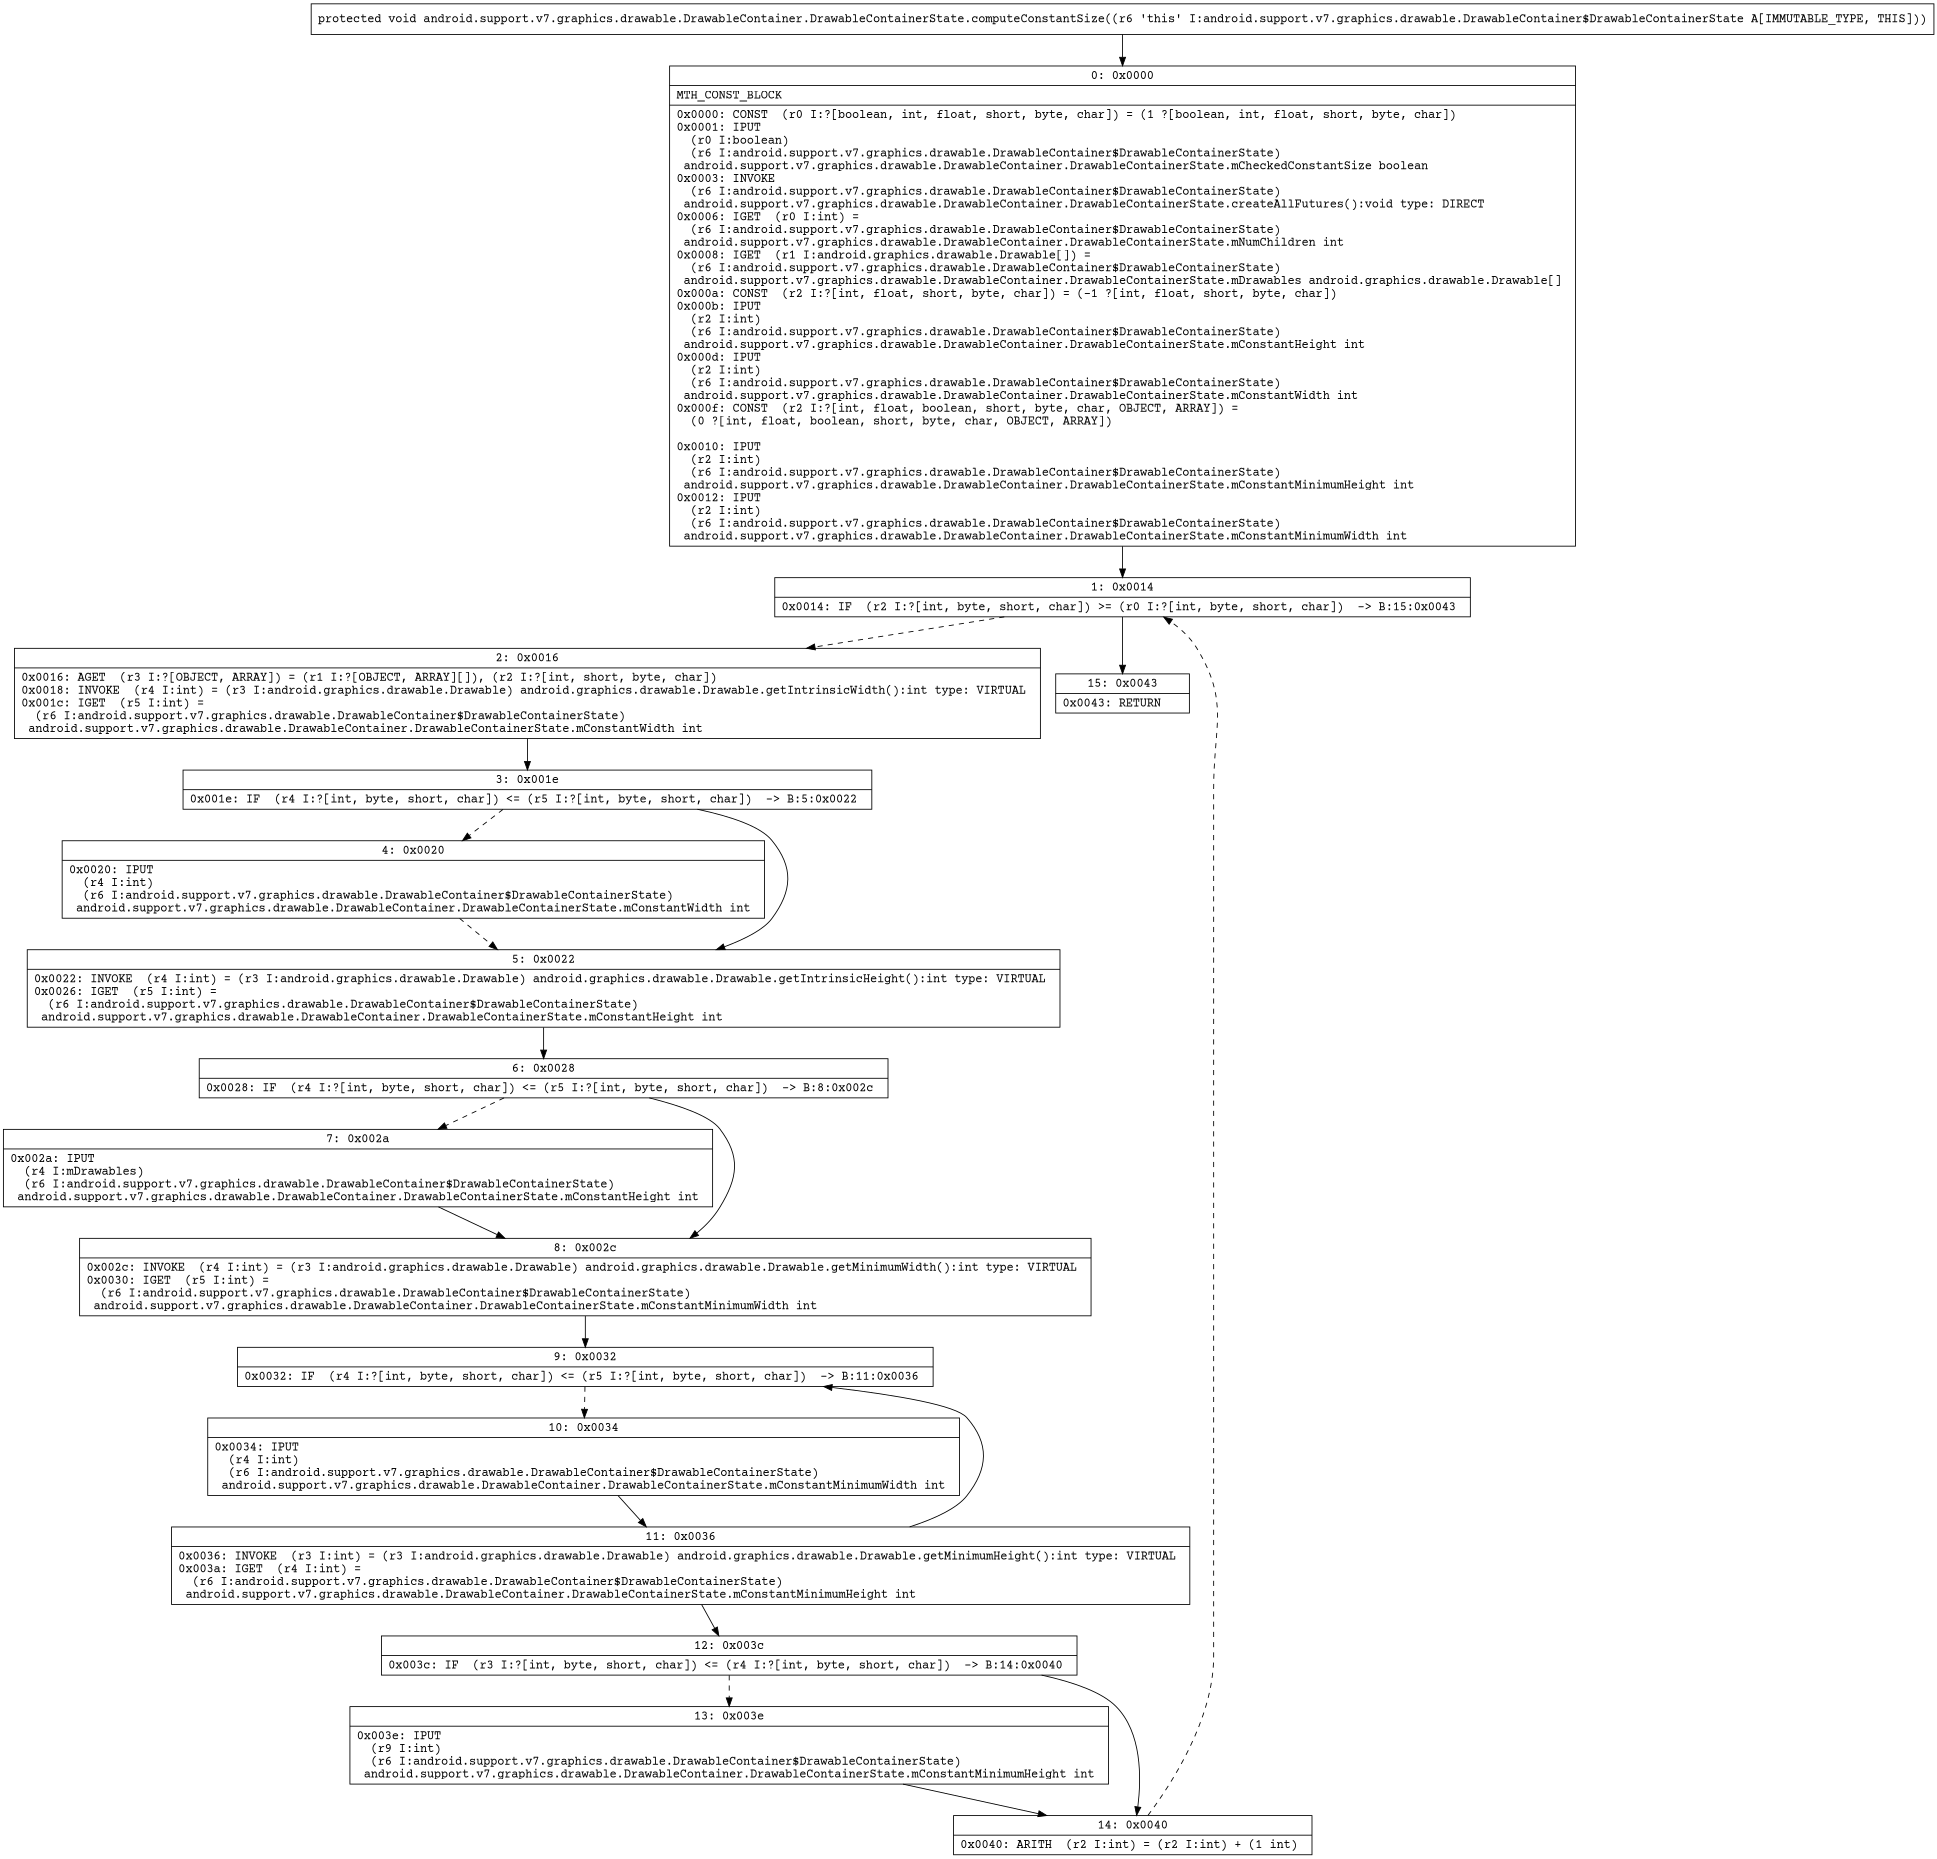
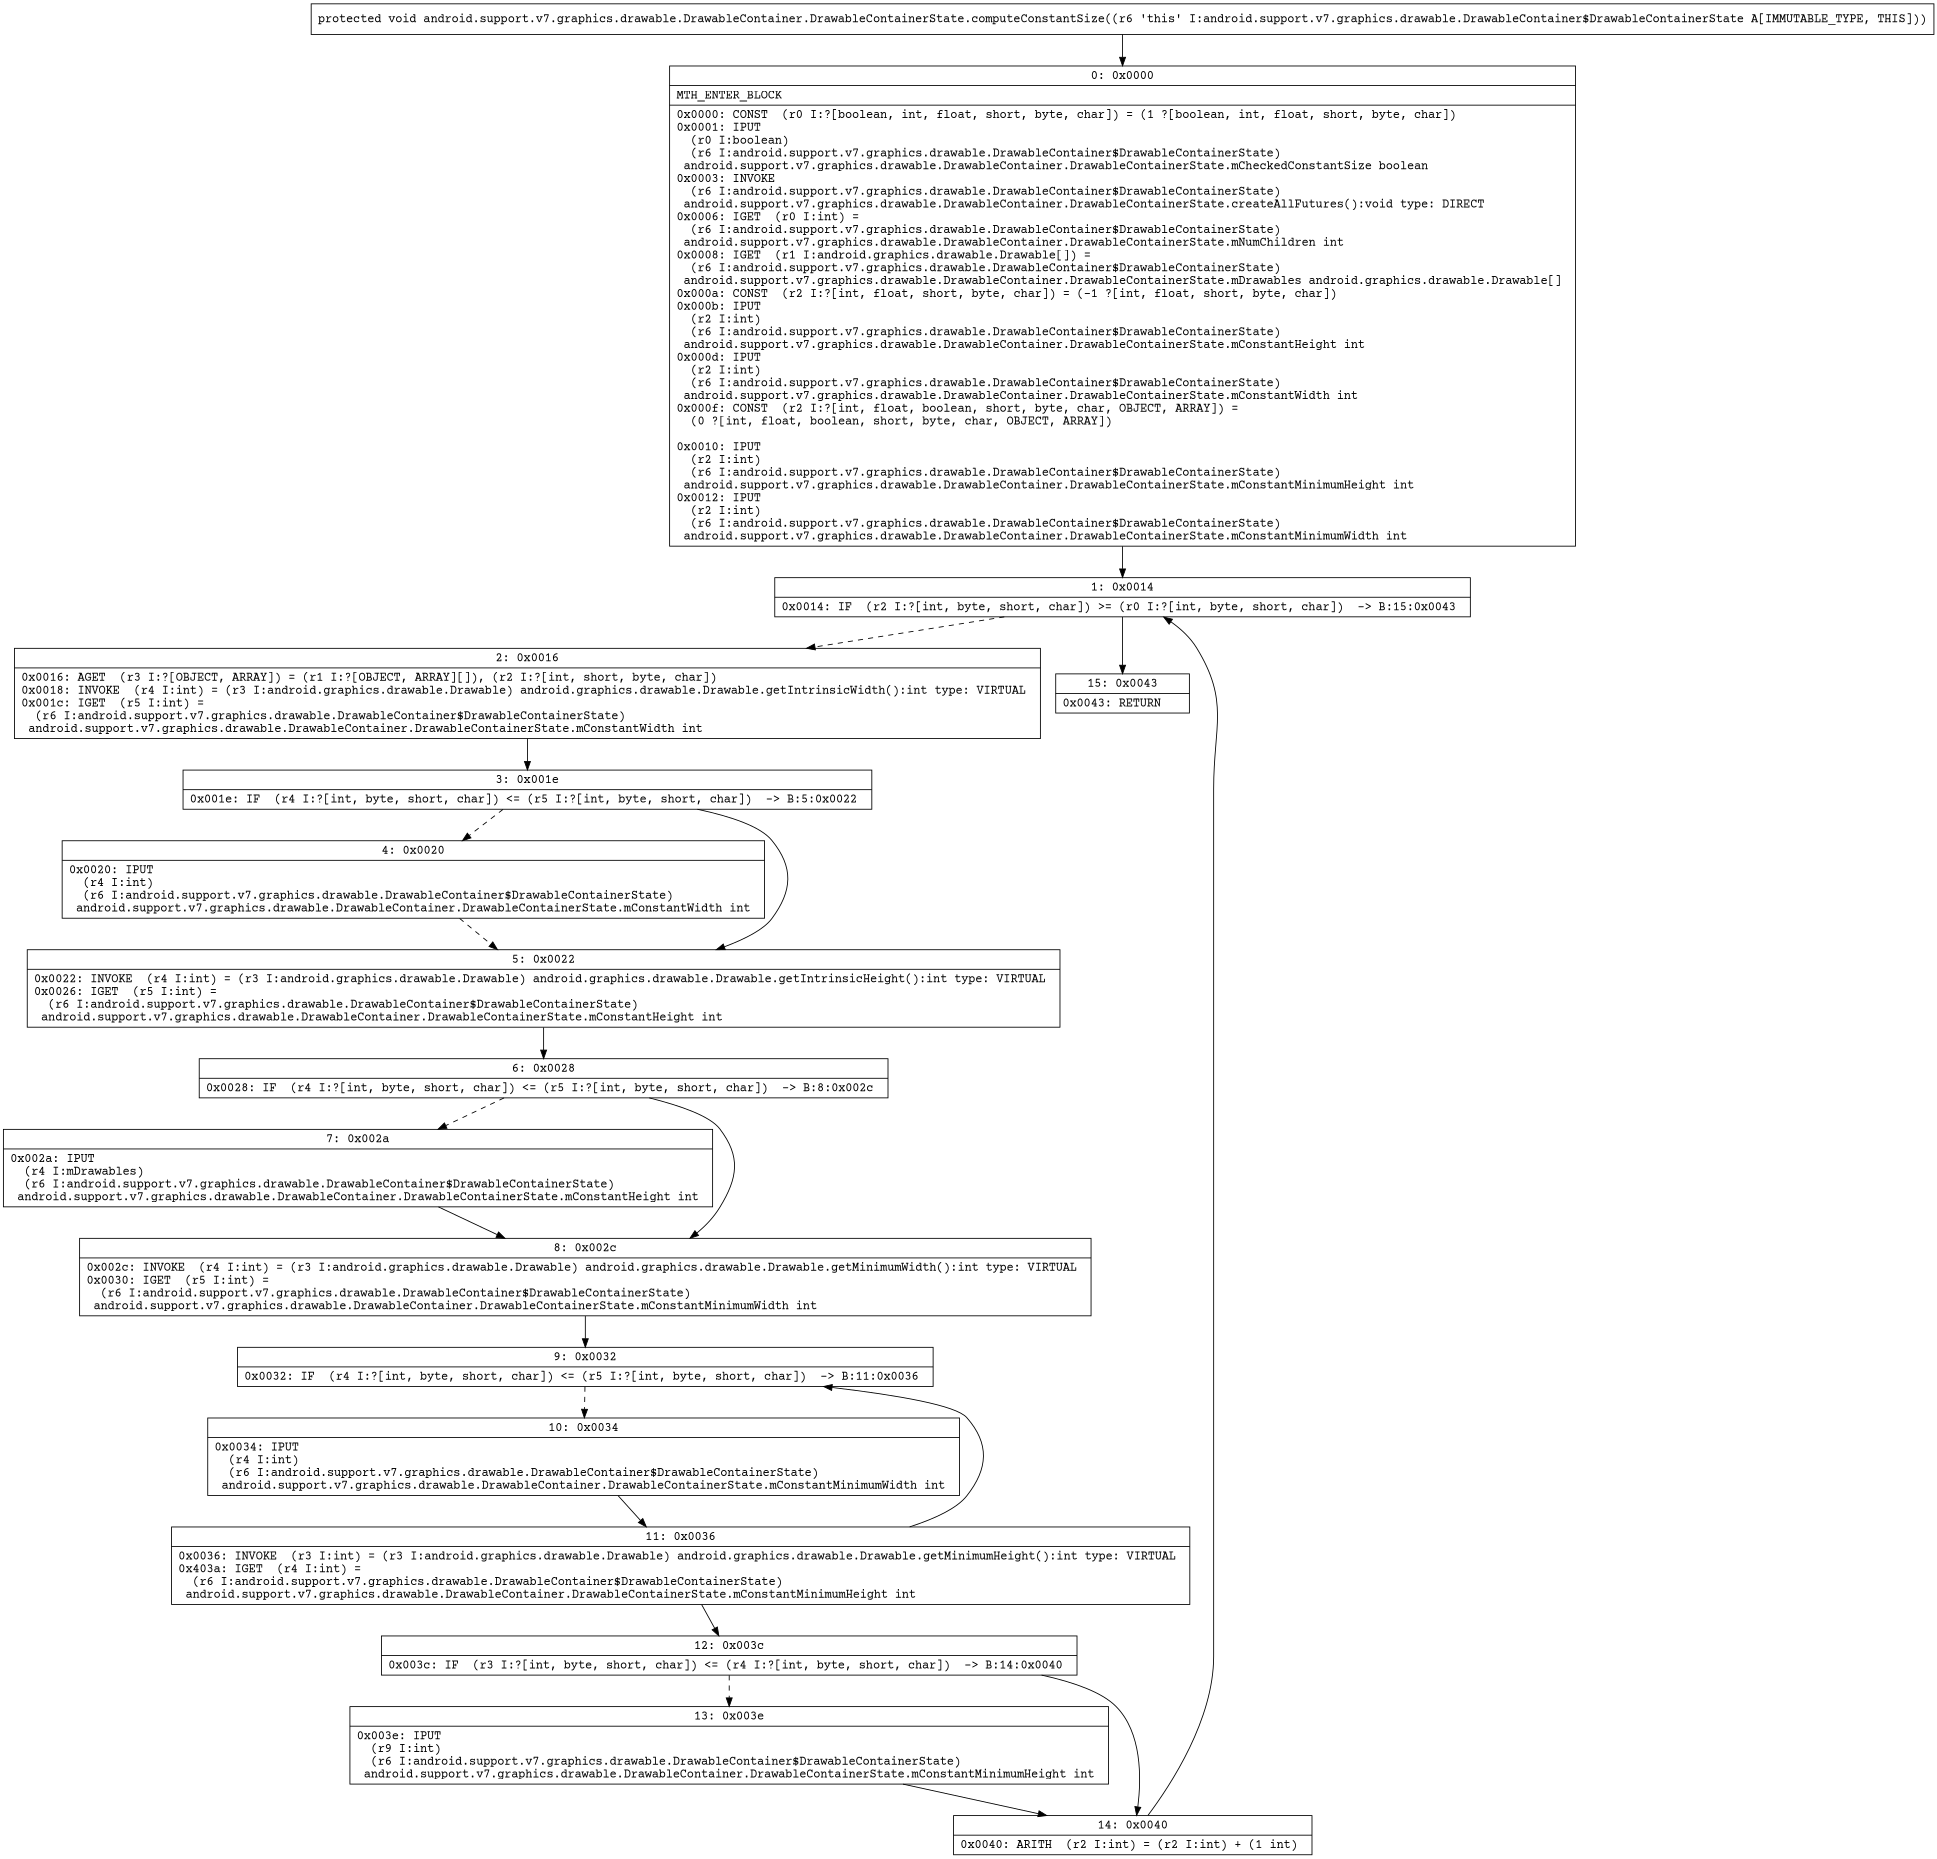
(729, 95) -> (729, 95)
(1214, 1219) -> (1214, 1219)
(273, 1569) -> (273, 1569)
